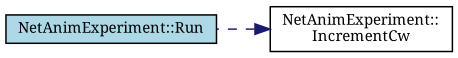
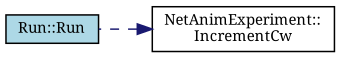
(111, 29) -> (52, 29)
